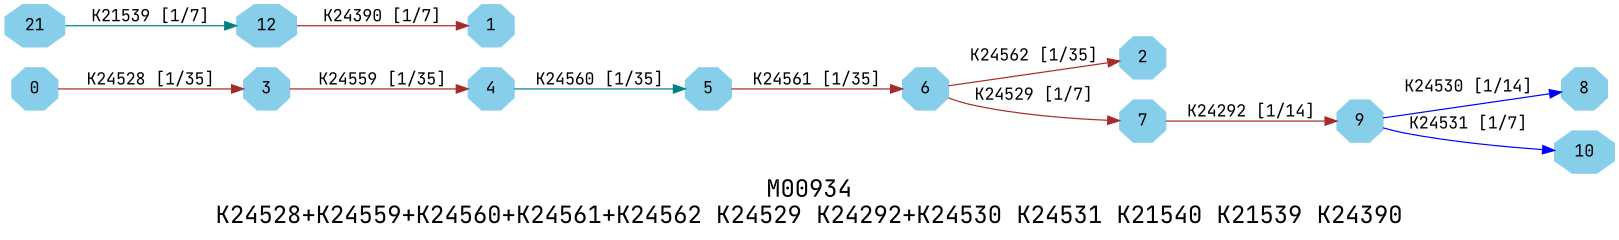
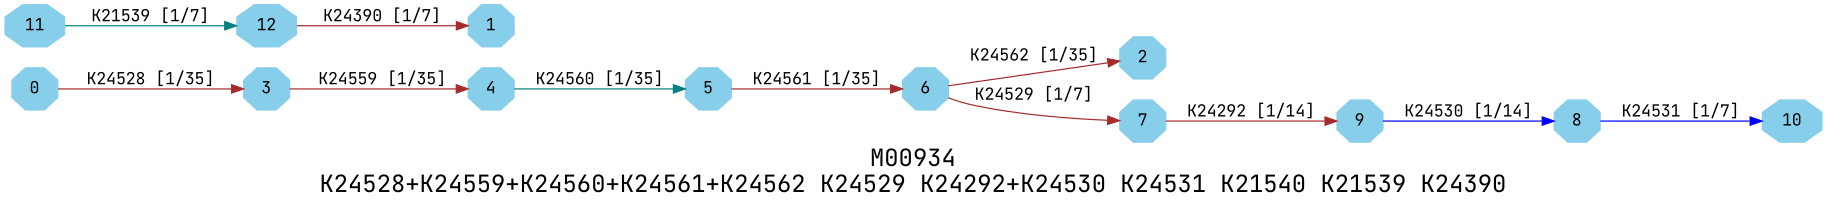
(35, 26) -> (35, 26)
(1462, 142) -> (1675, 121)
